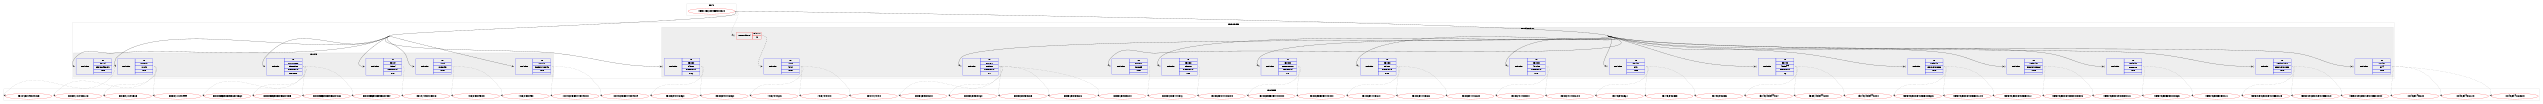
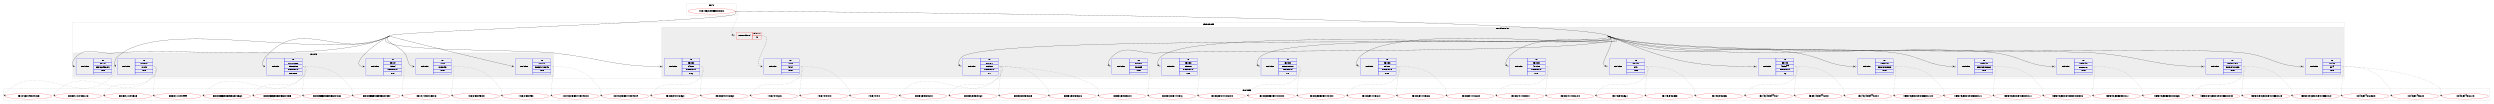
(711, 11) -> (711, 11)
(874, 96) -> (874, 96)
(1918, 96) -> none
